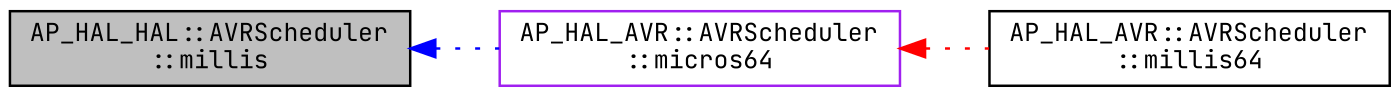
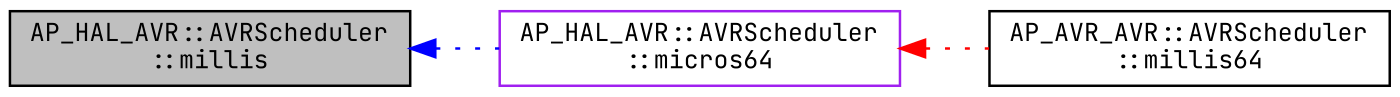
(210, 48) -> (210, 48)
(1190, 48) -> (1190, 48)
